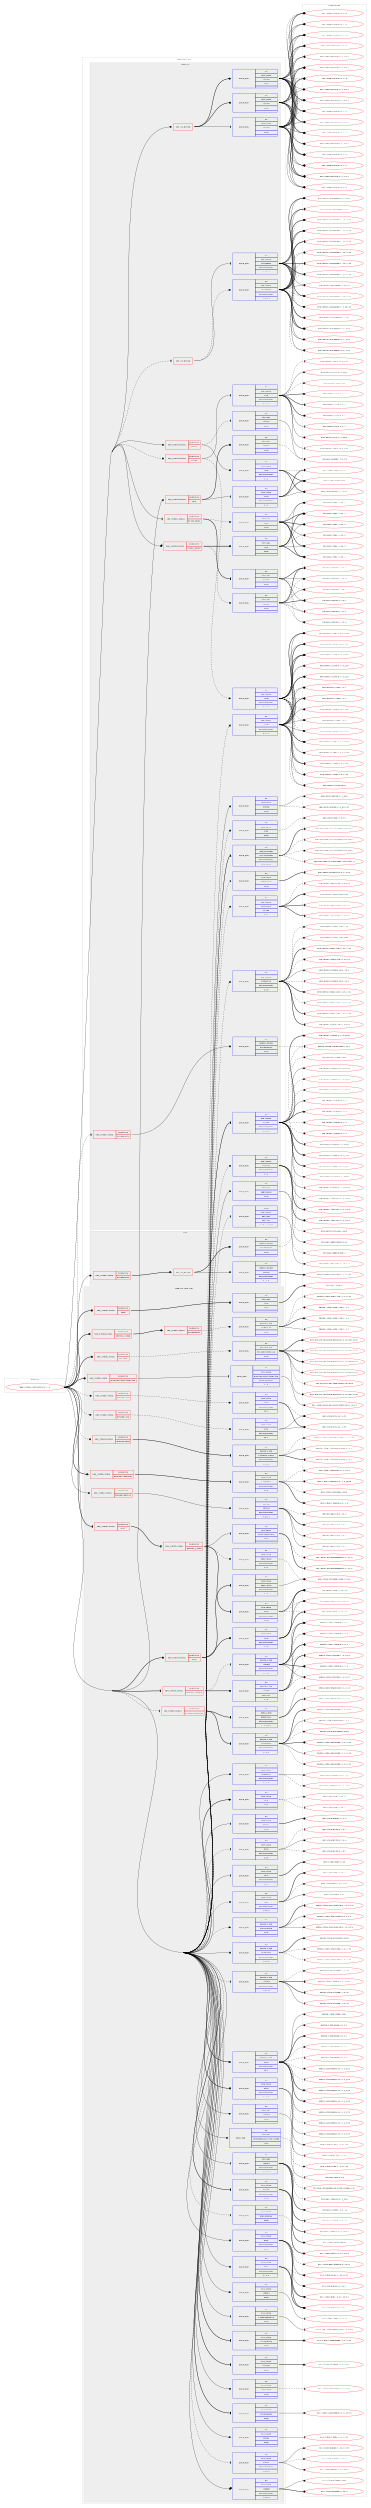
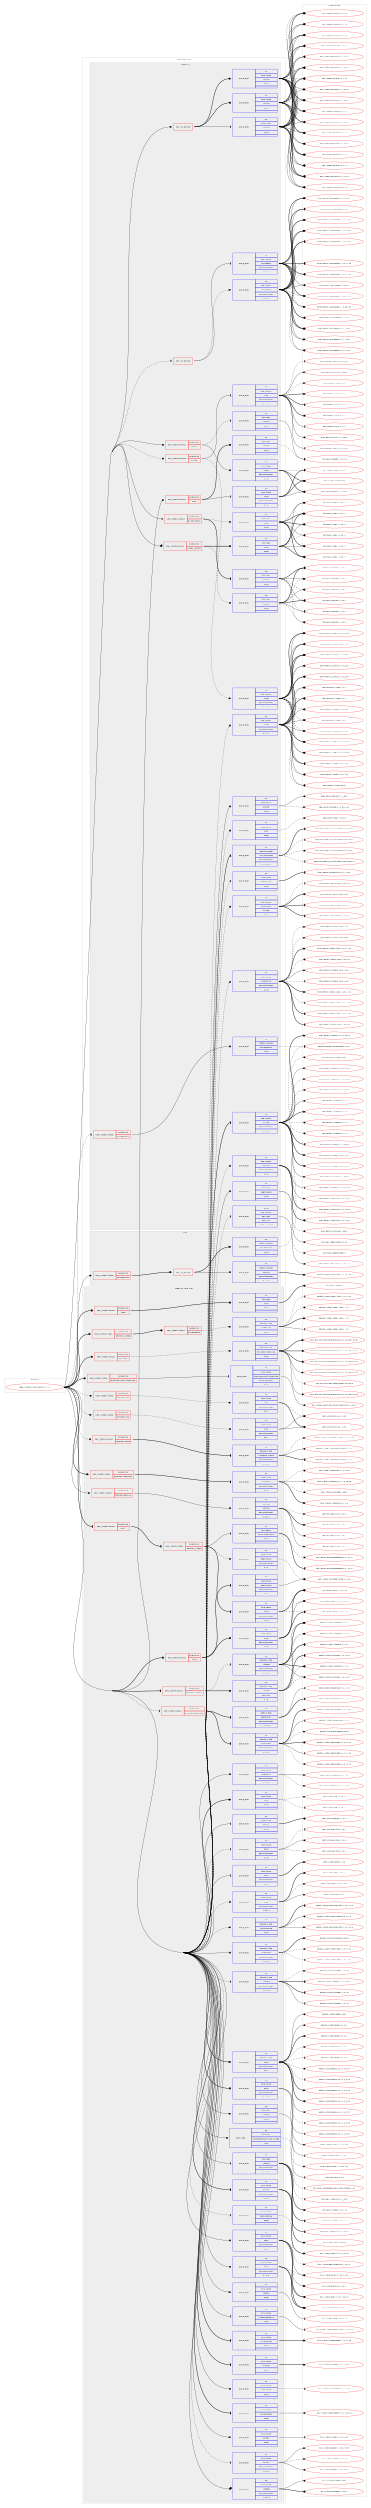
(334, 253) -> none
